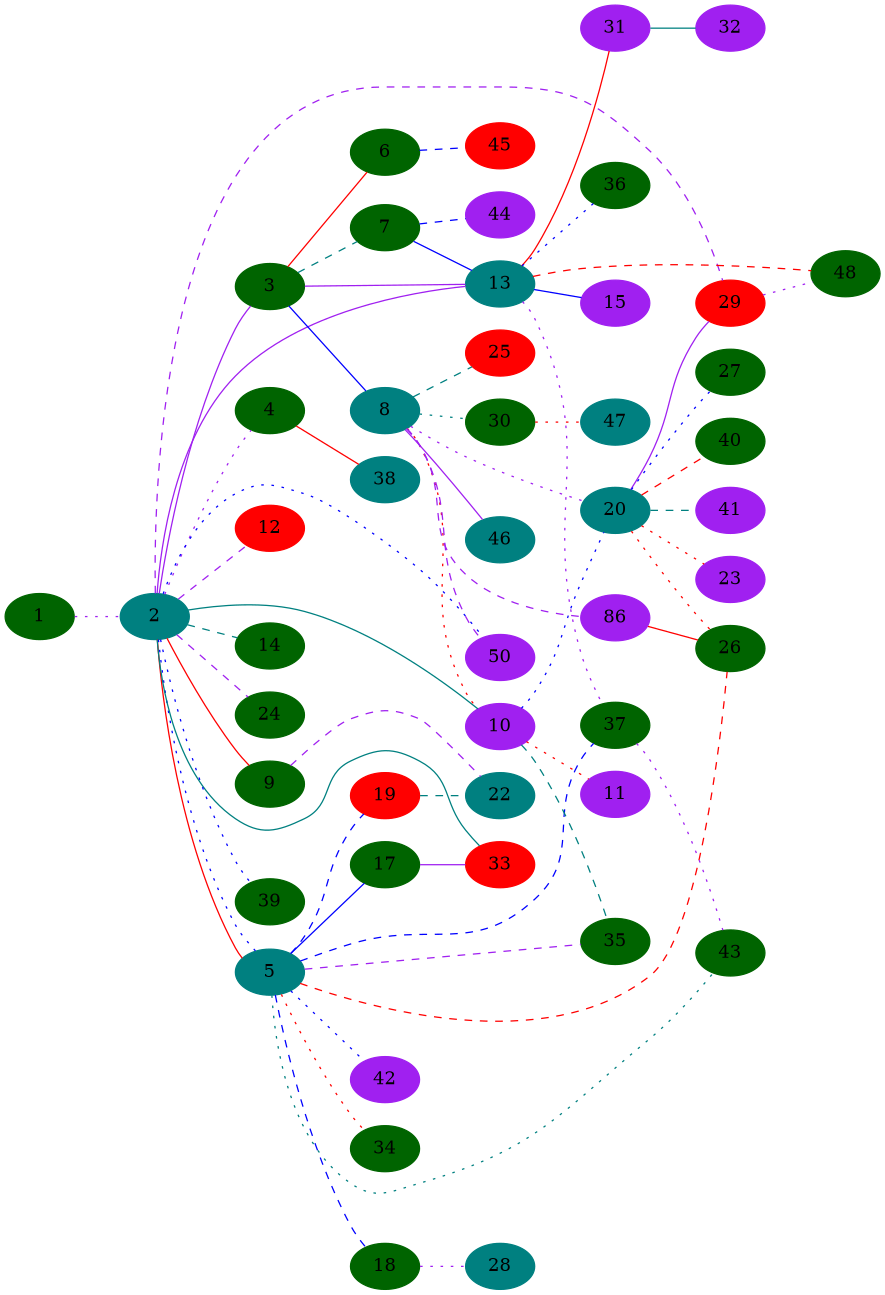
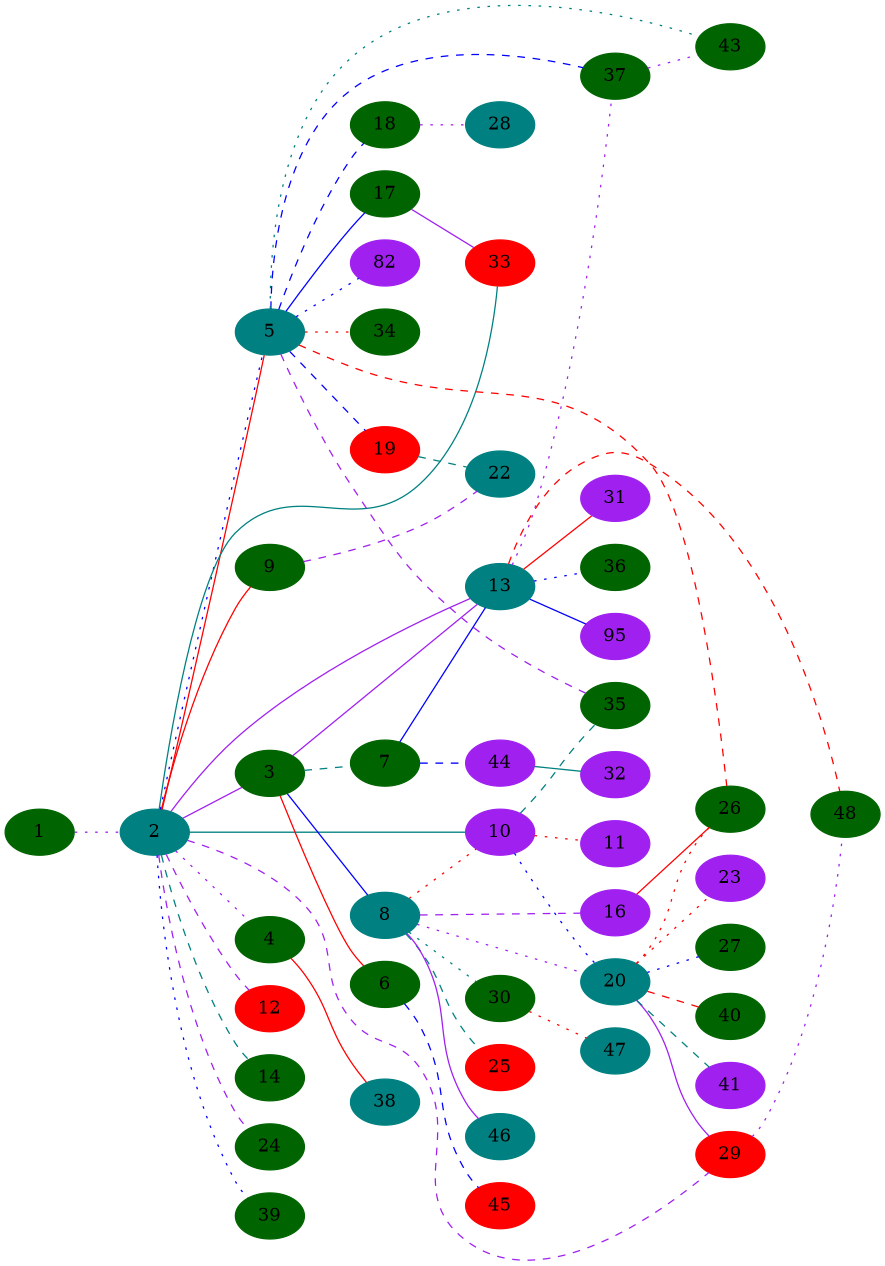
(673, 28) -> (549, 768)
(615, 303) -> (615, 637)
(615, 618) -> (615, 913)
(500, 657) -> none
(385, 1080) -> (385, 263)
